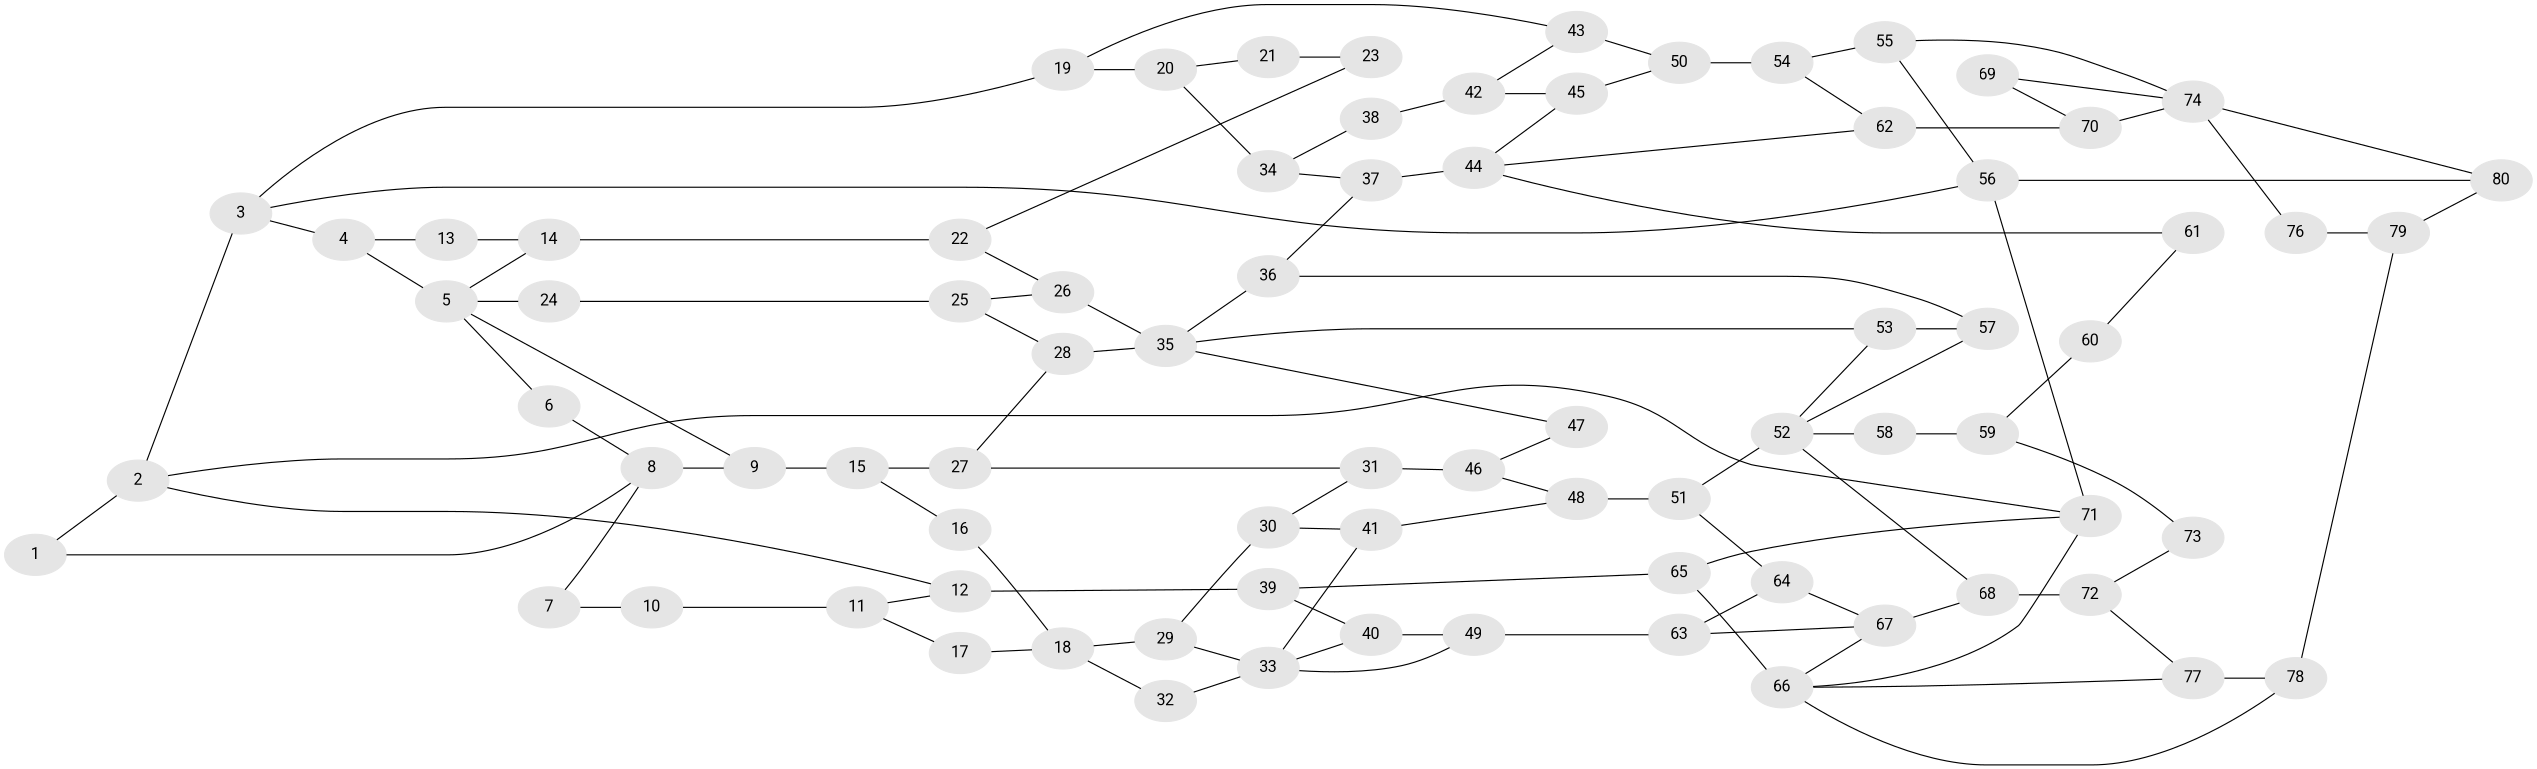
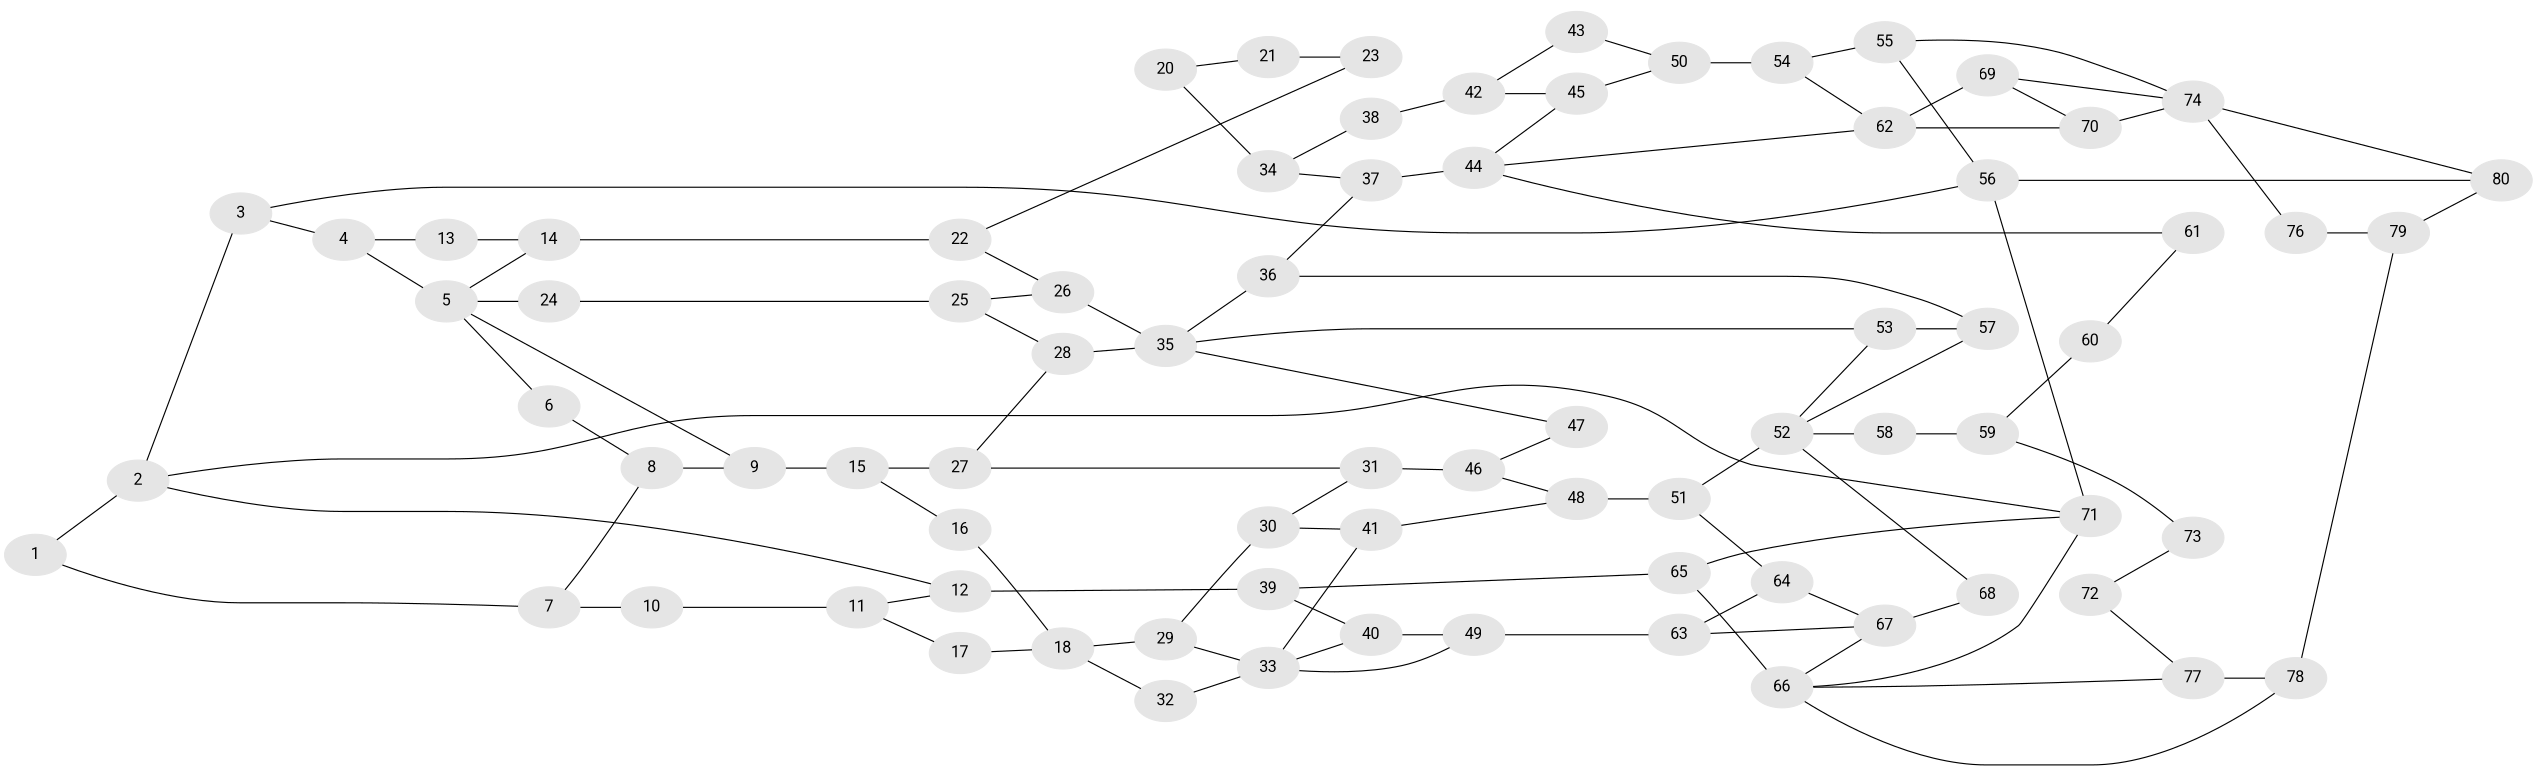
(1063, 70) -> none
none -> (1938, 101)
(357, 555) -> (288, 603)
(2031, 595) -> none
